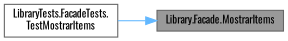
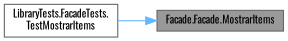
(220, 21) -> (220, 21)
